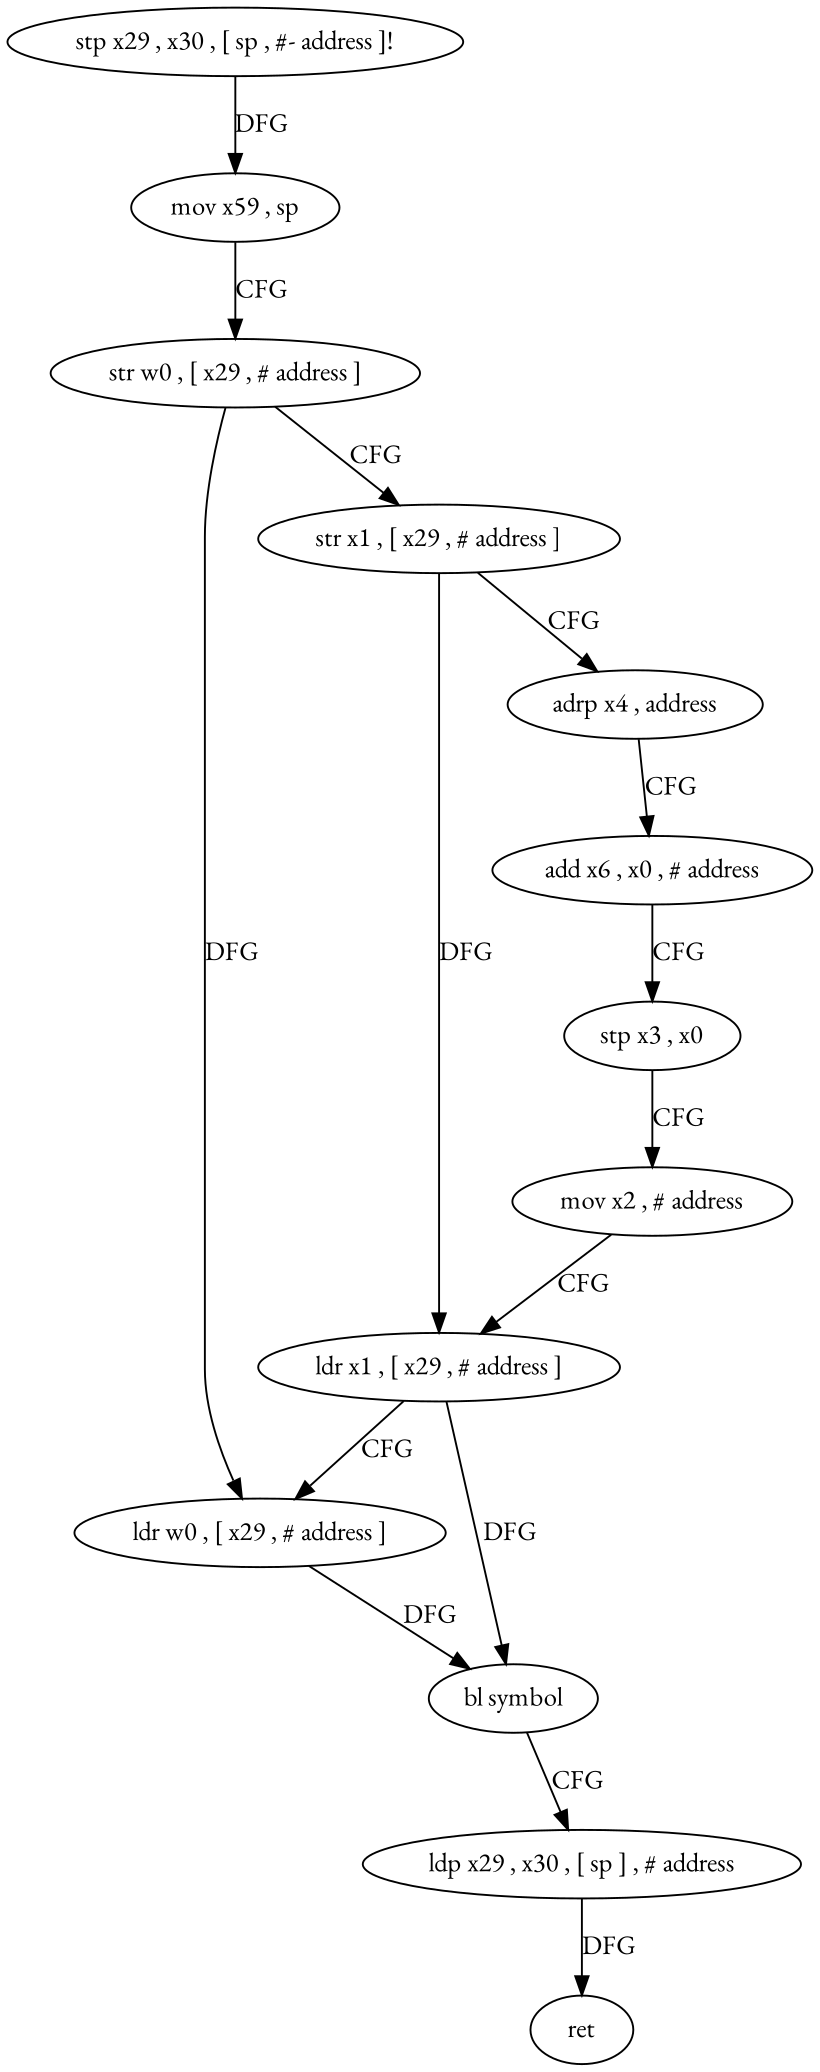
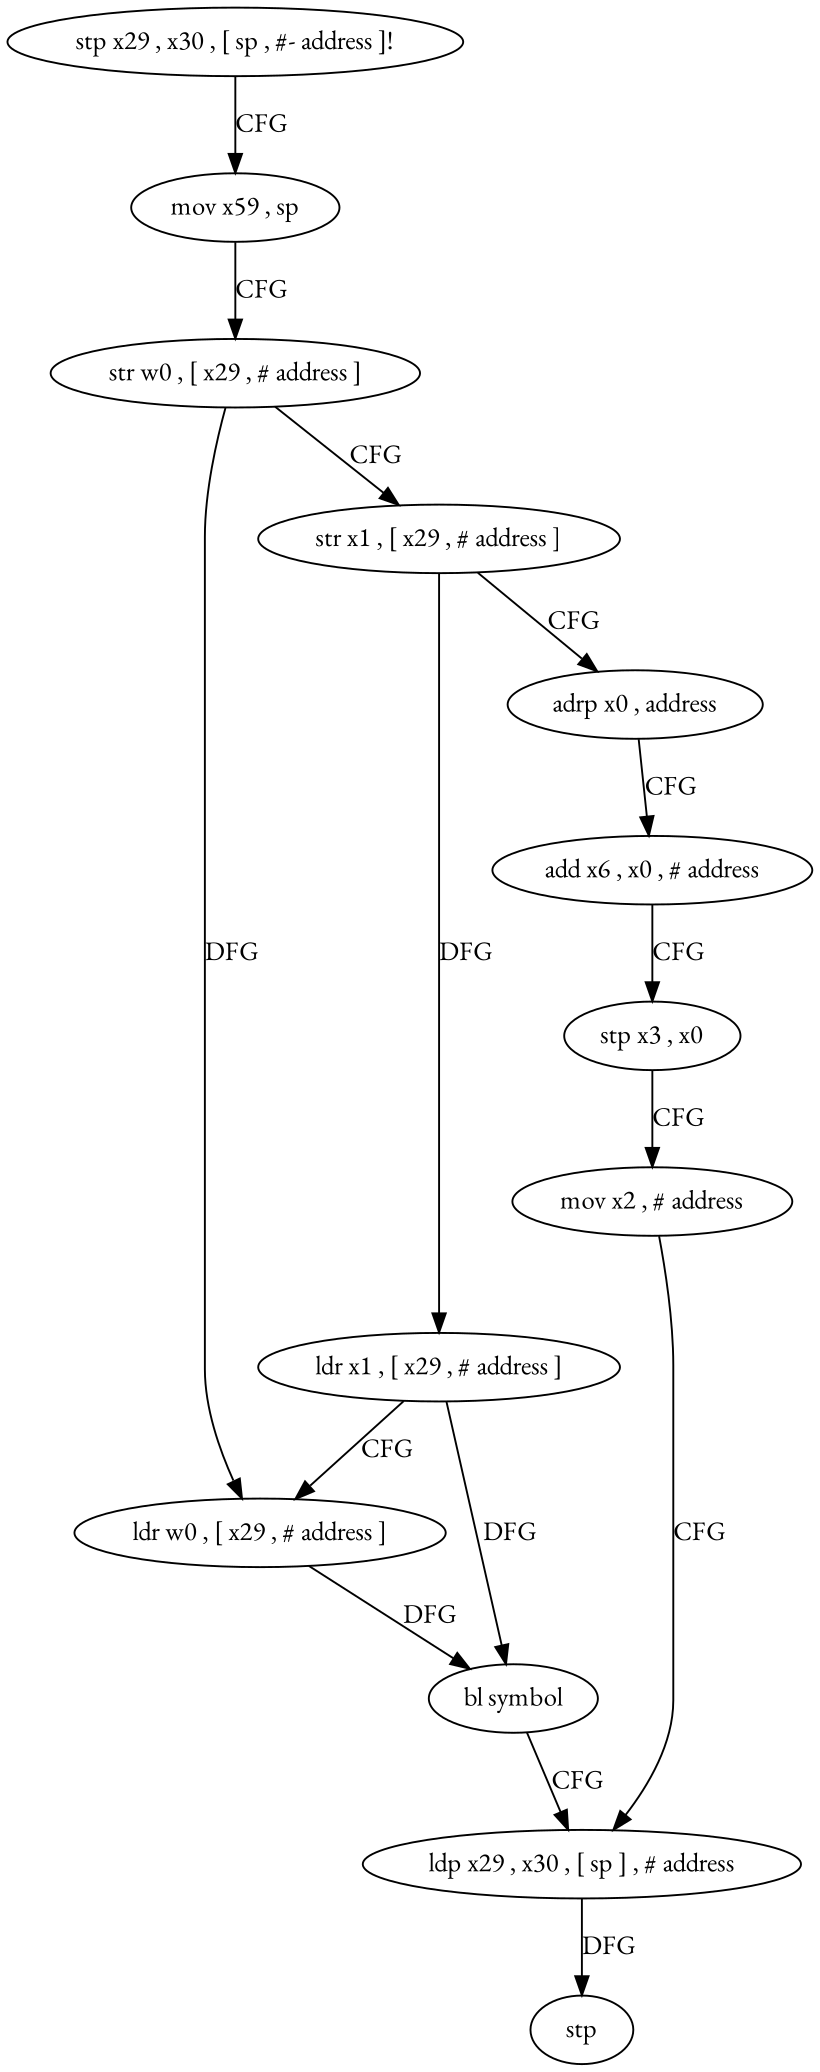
(262, 125) -> (262, 125)
(635, 705) -> (635, 705)
(554, 1278) -> (673, 1531)
(582, 2030) -> (582, 2030)
